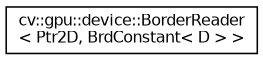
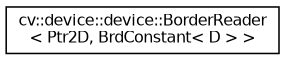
(132, 30) -> (143, 30)
